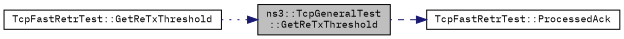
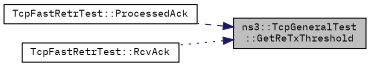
(113, 20) -> (101, 53)
(403, 20) -> (210, 25)
